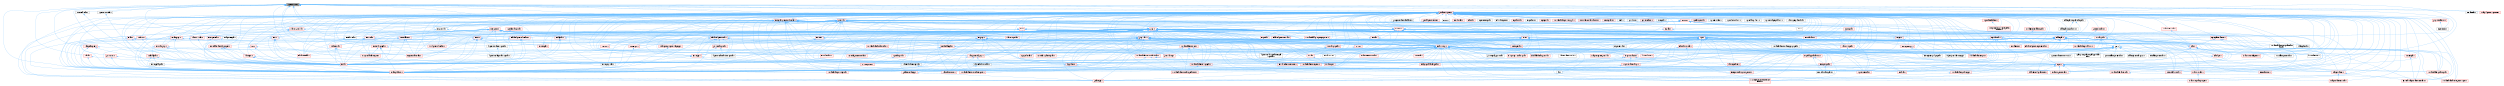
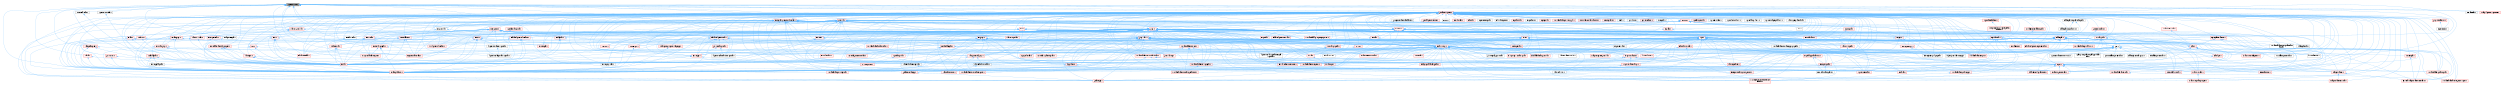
(1559, 72) -> (1559, 72)
